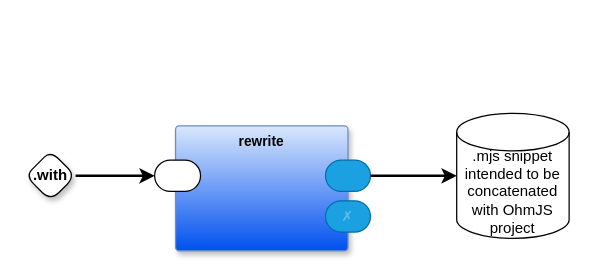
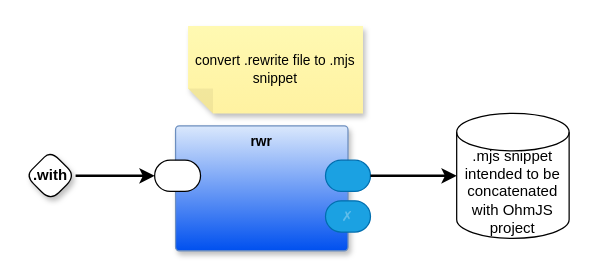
none -> (276, 69)
(262, 143) -> (262, 143)
